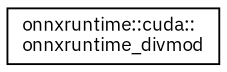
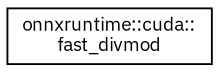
(113, 36) -> (110, 36)
